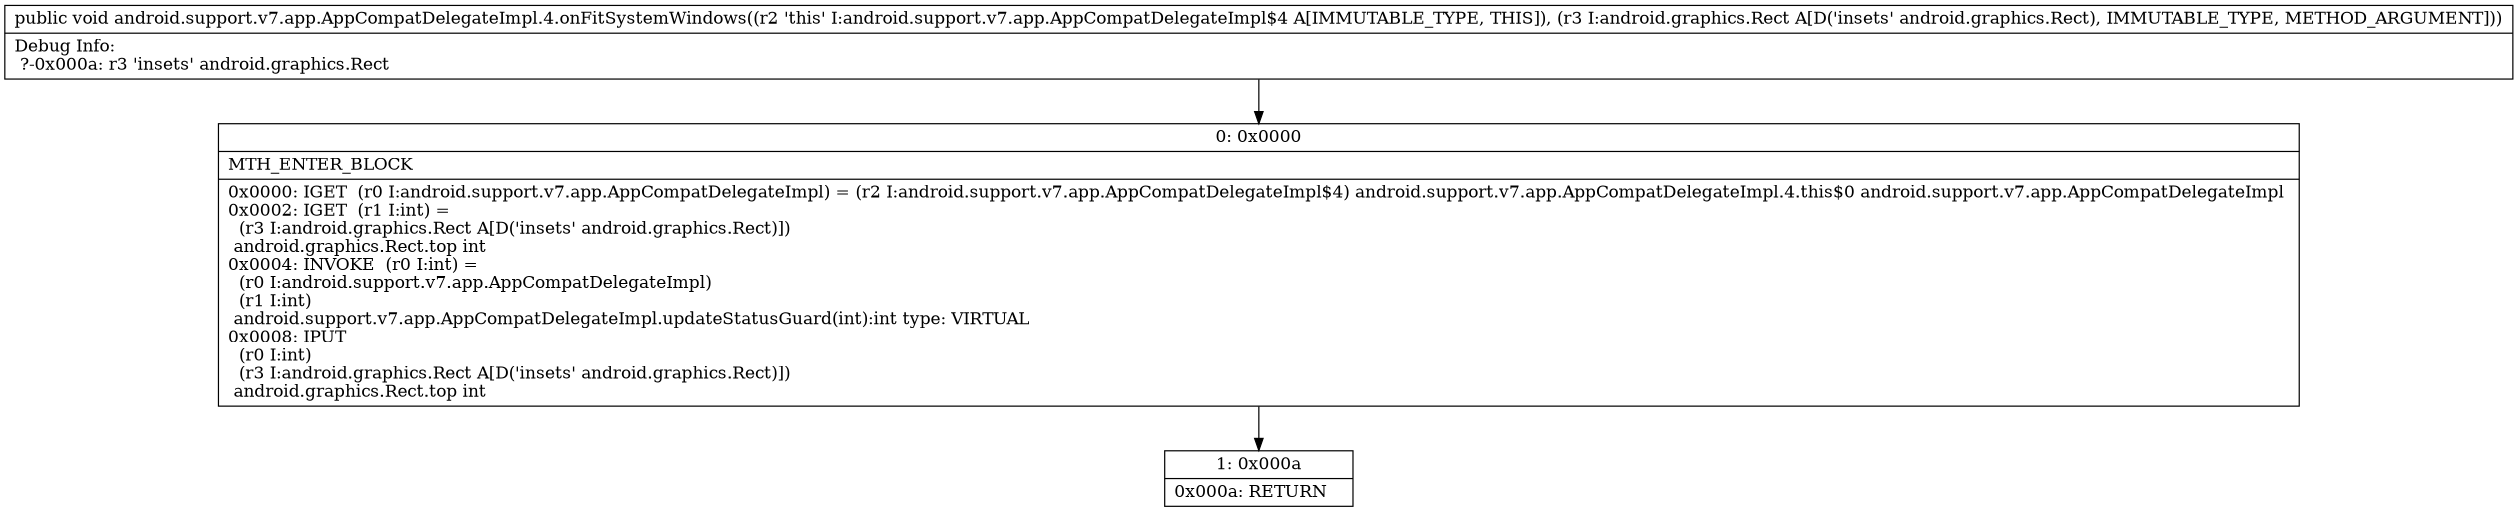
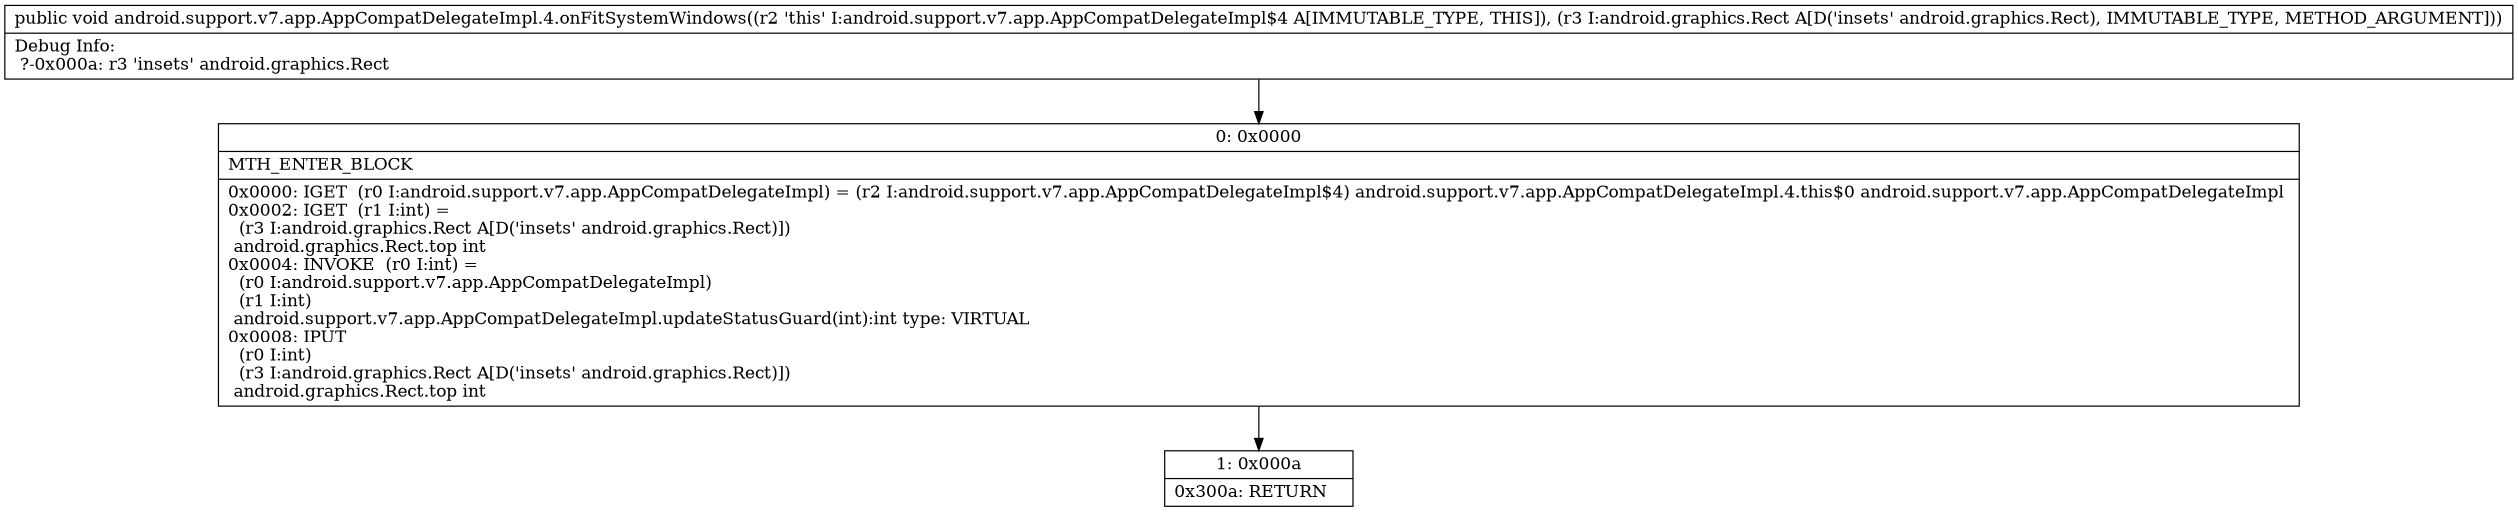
(1259, 492) -> (1259, 492)
